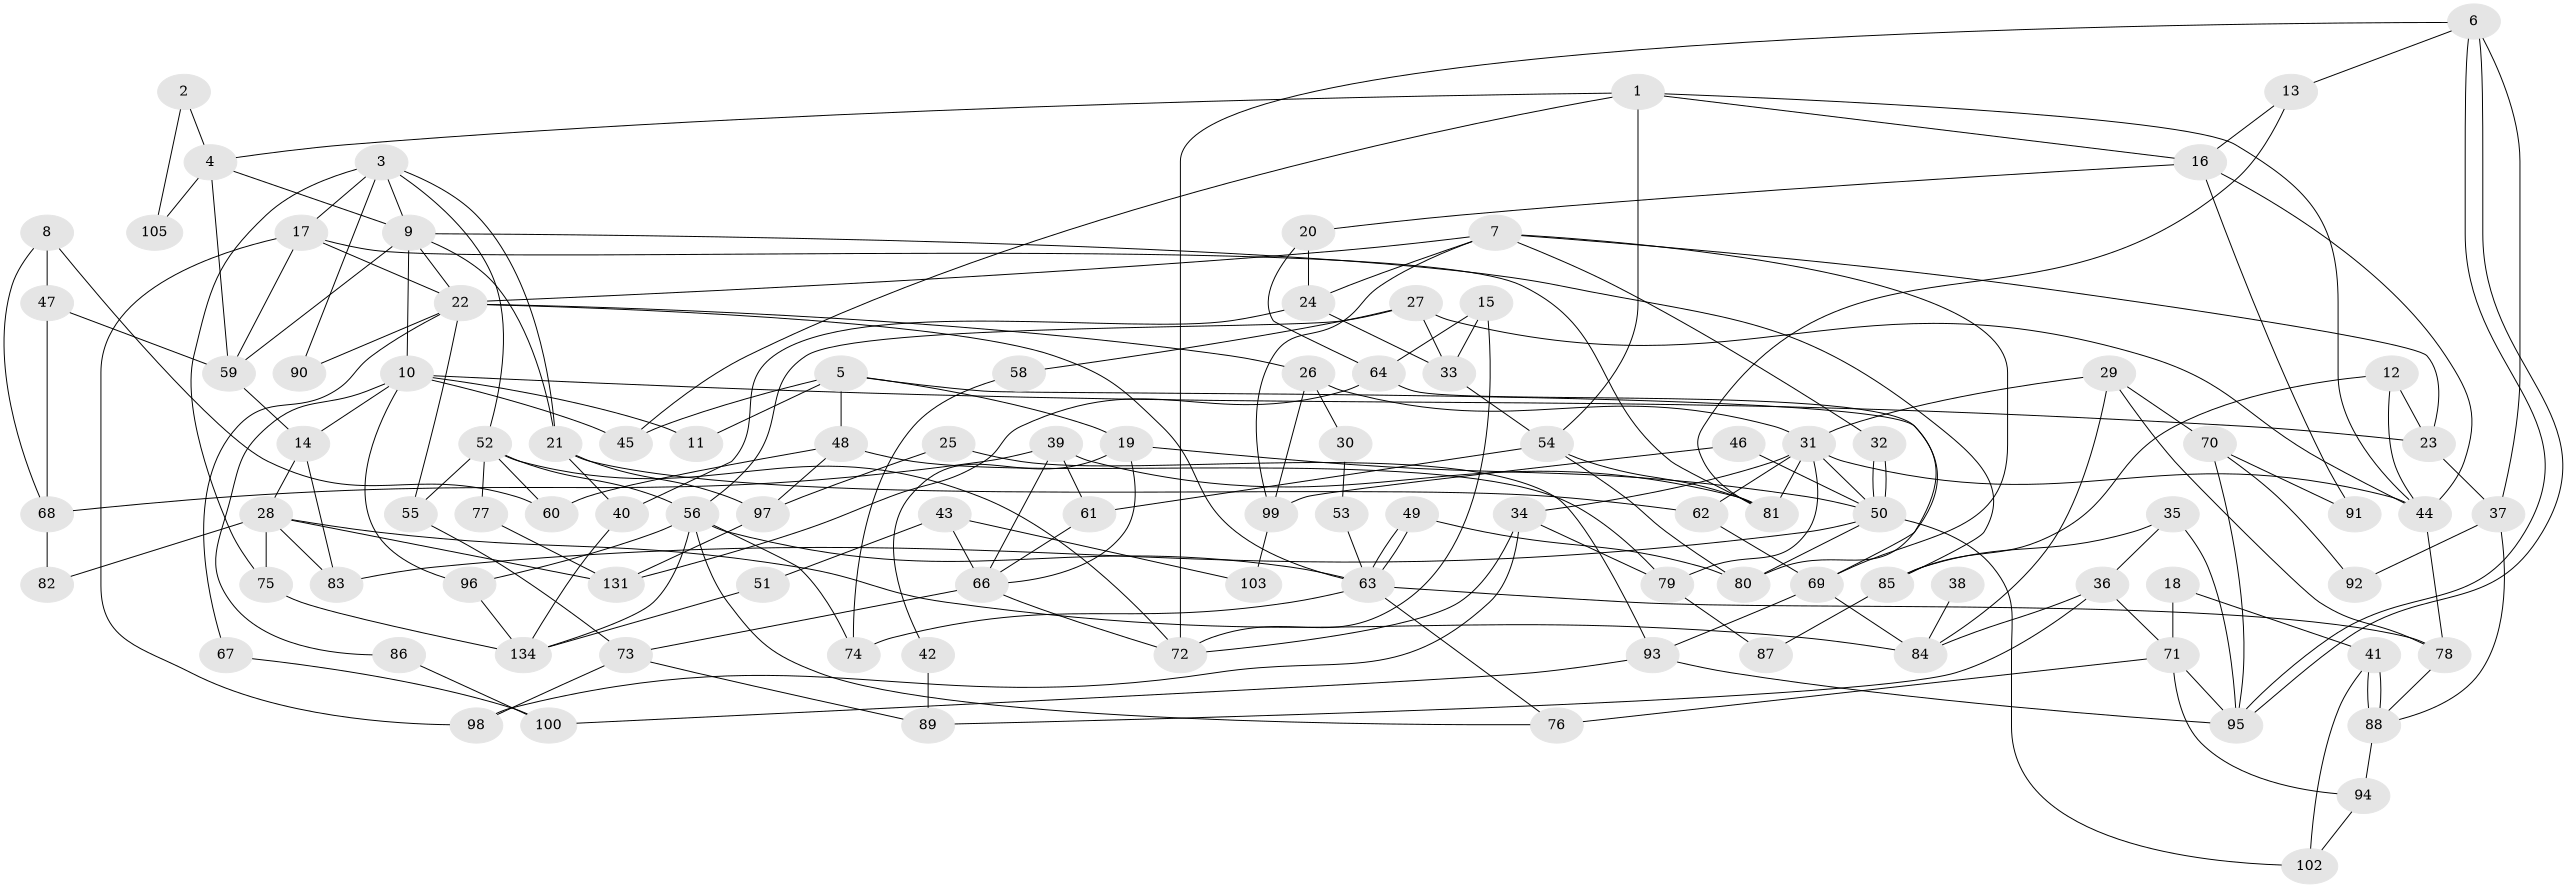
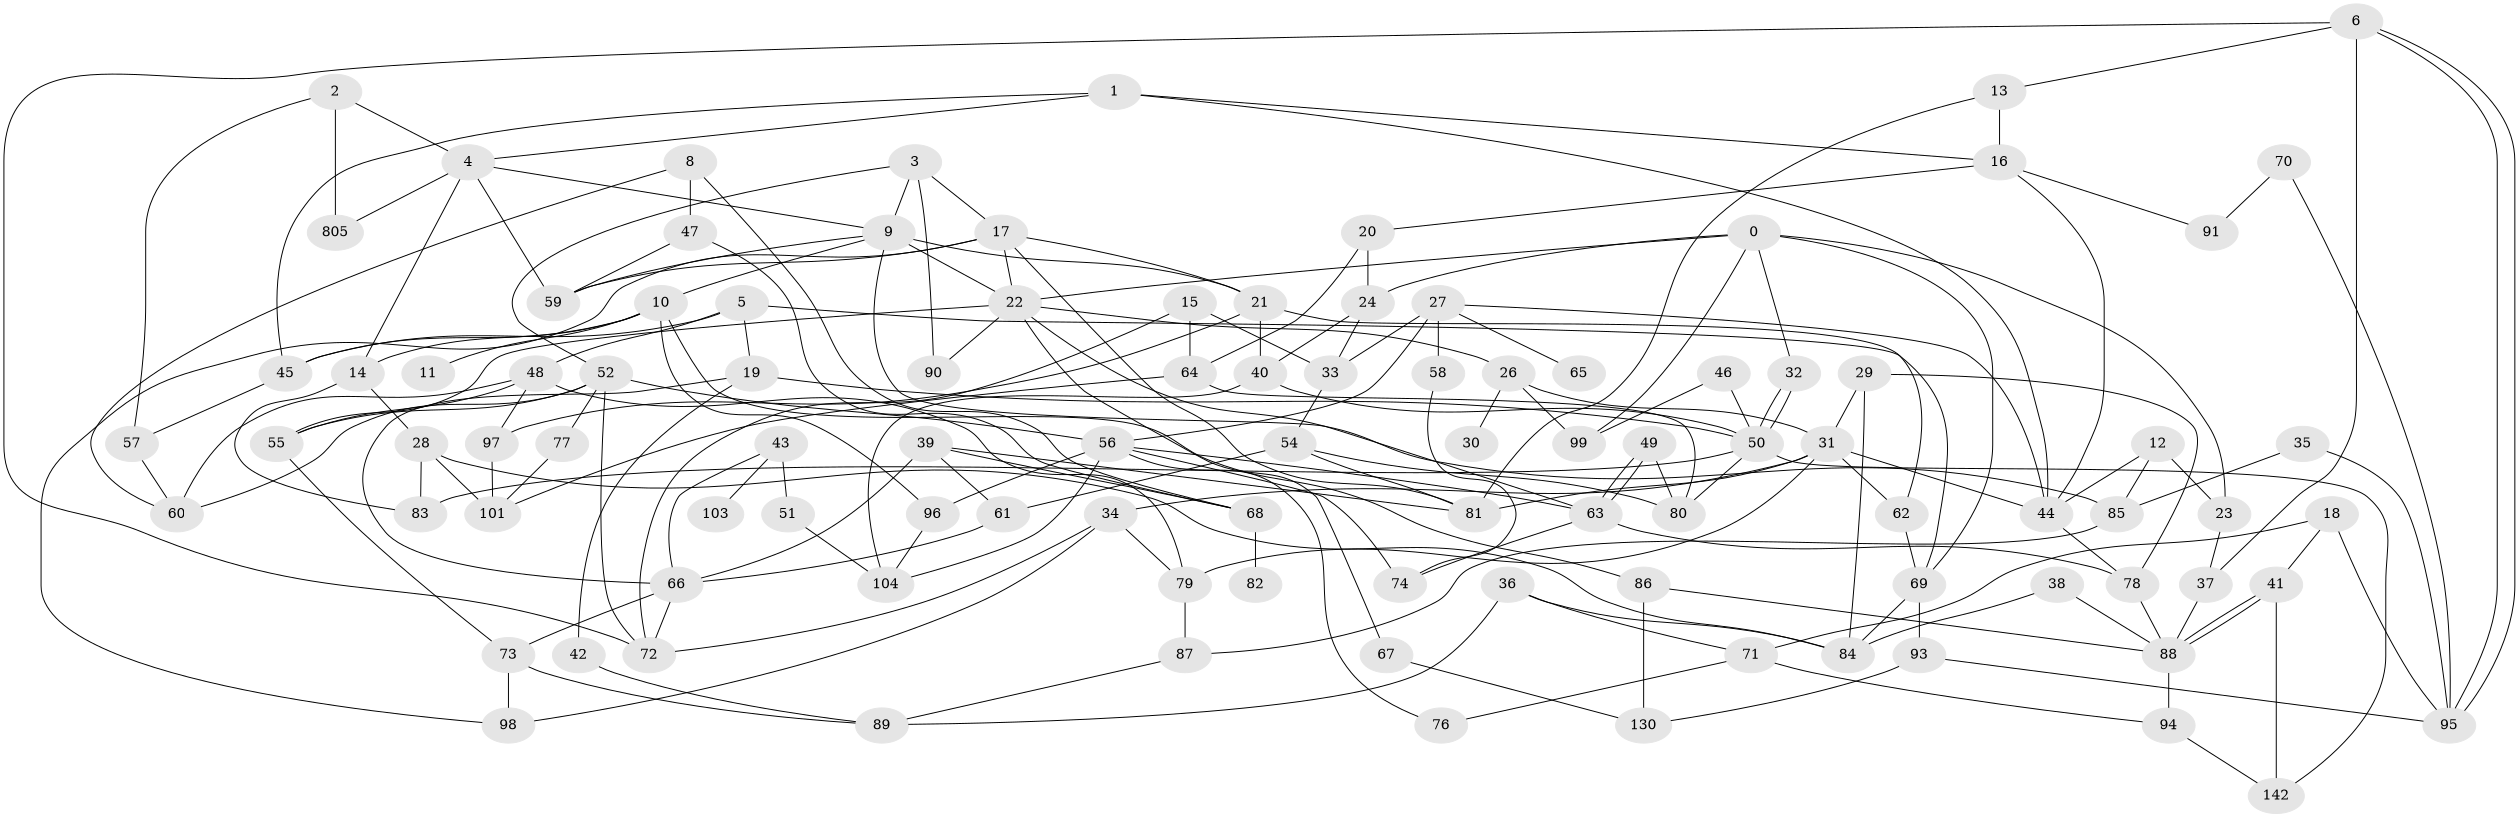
(155, 233) -> (335, 233)
(1495, 233) -> (1754, 233)
(516, 275) -> (1135, 260)
(1638, 282) -> none
none -> (1579, 374)
(1468, 403) -> none
(261, 404) -> (413, 268)
none -> (406, 409)
(2160, 409) -> none
(766, 410) -> none
none -> (132, 444)
(949, 444) -> none
(1844, 479) -> (1474, 412)
(1342, 514) -> none
(1264, 542) -> none
(157, 549) -> none
(2138, 549) -> none
(266, 585) -> none
(616, 585) -> (493, 514)
(2355, 585) -> none
none -> (1871, 615)
none -> (2113, 620)
(523, 655) -> (886, 585)
(1462, 655) -> none
none -> (1034, 690)
(2205, 690) -> (2379, 619)
(549, 726) -> (1644, 726)
(2310, 866) -> (2276, 796)
